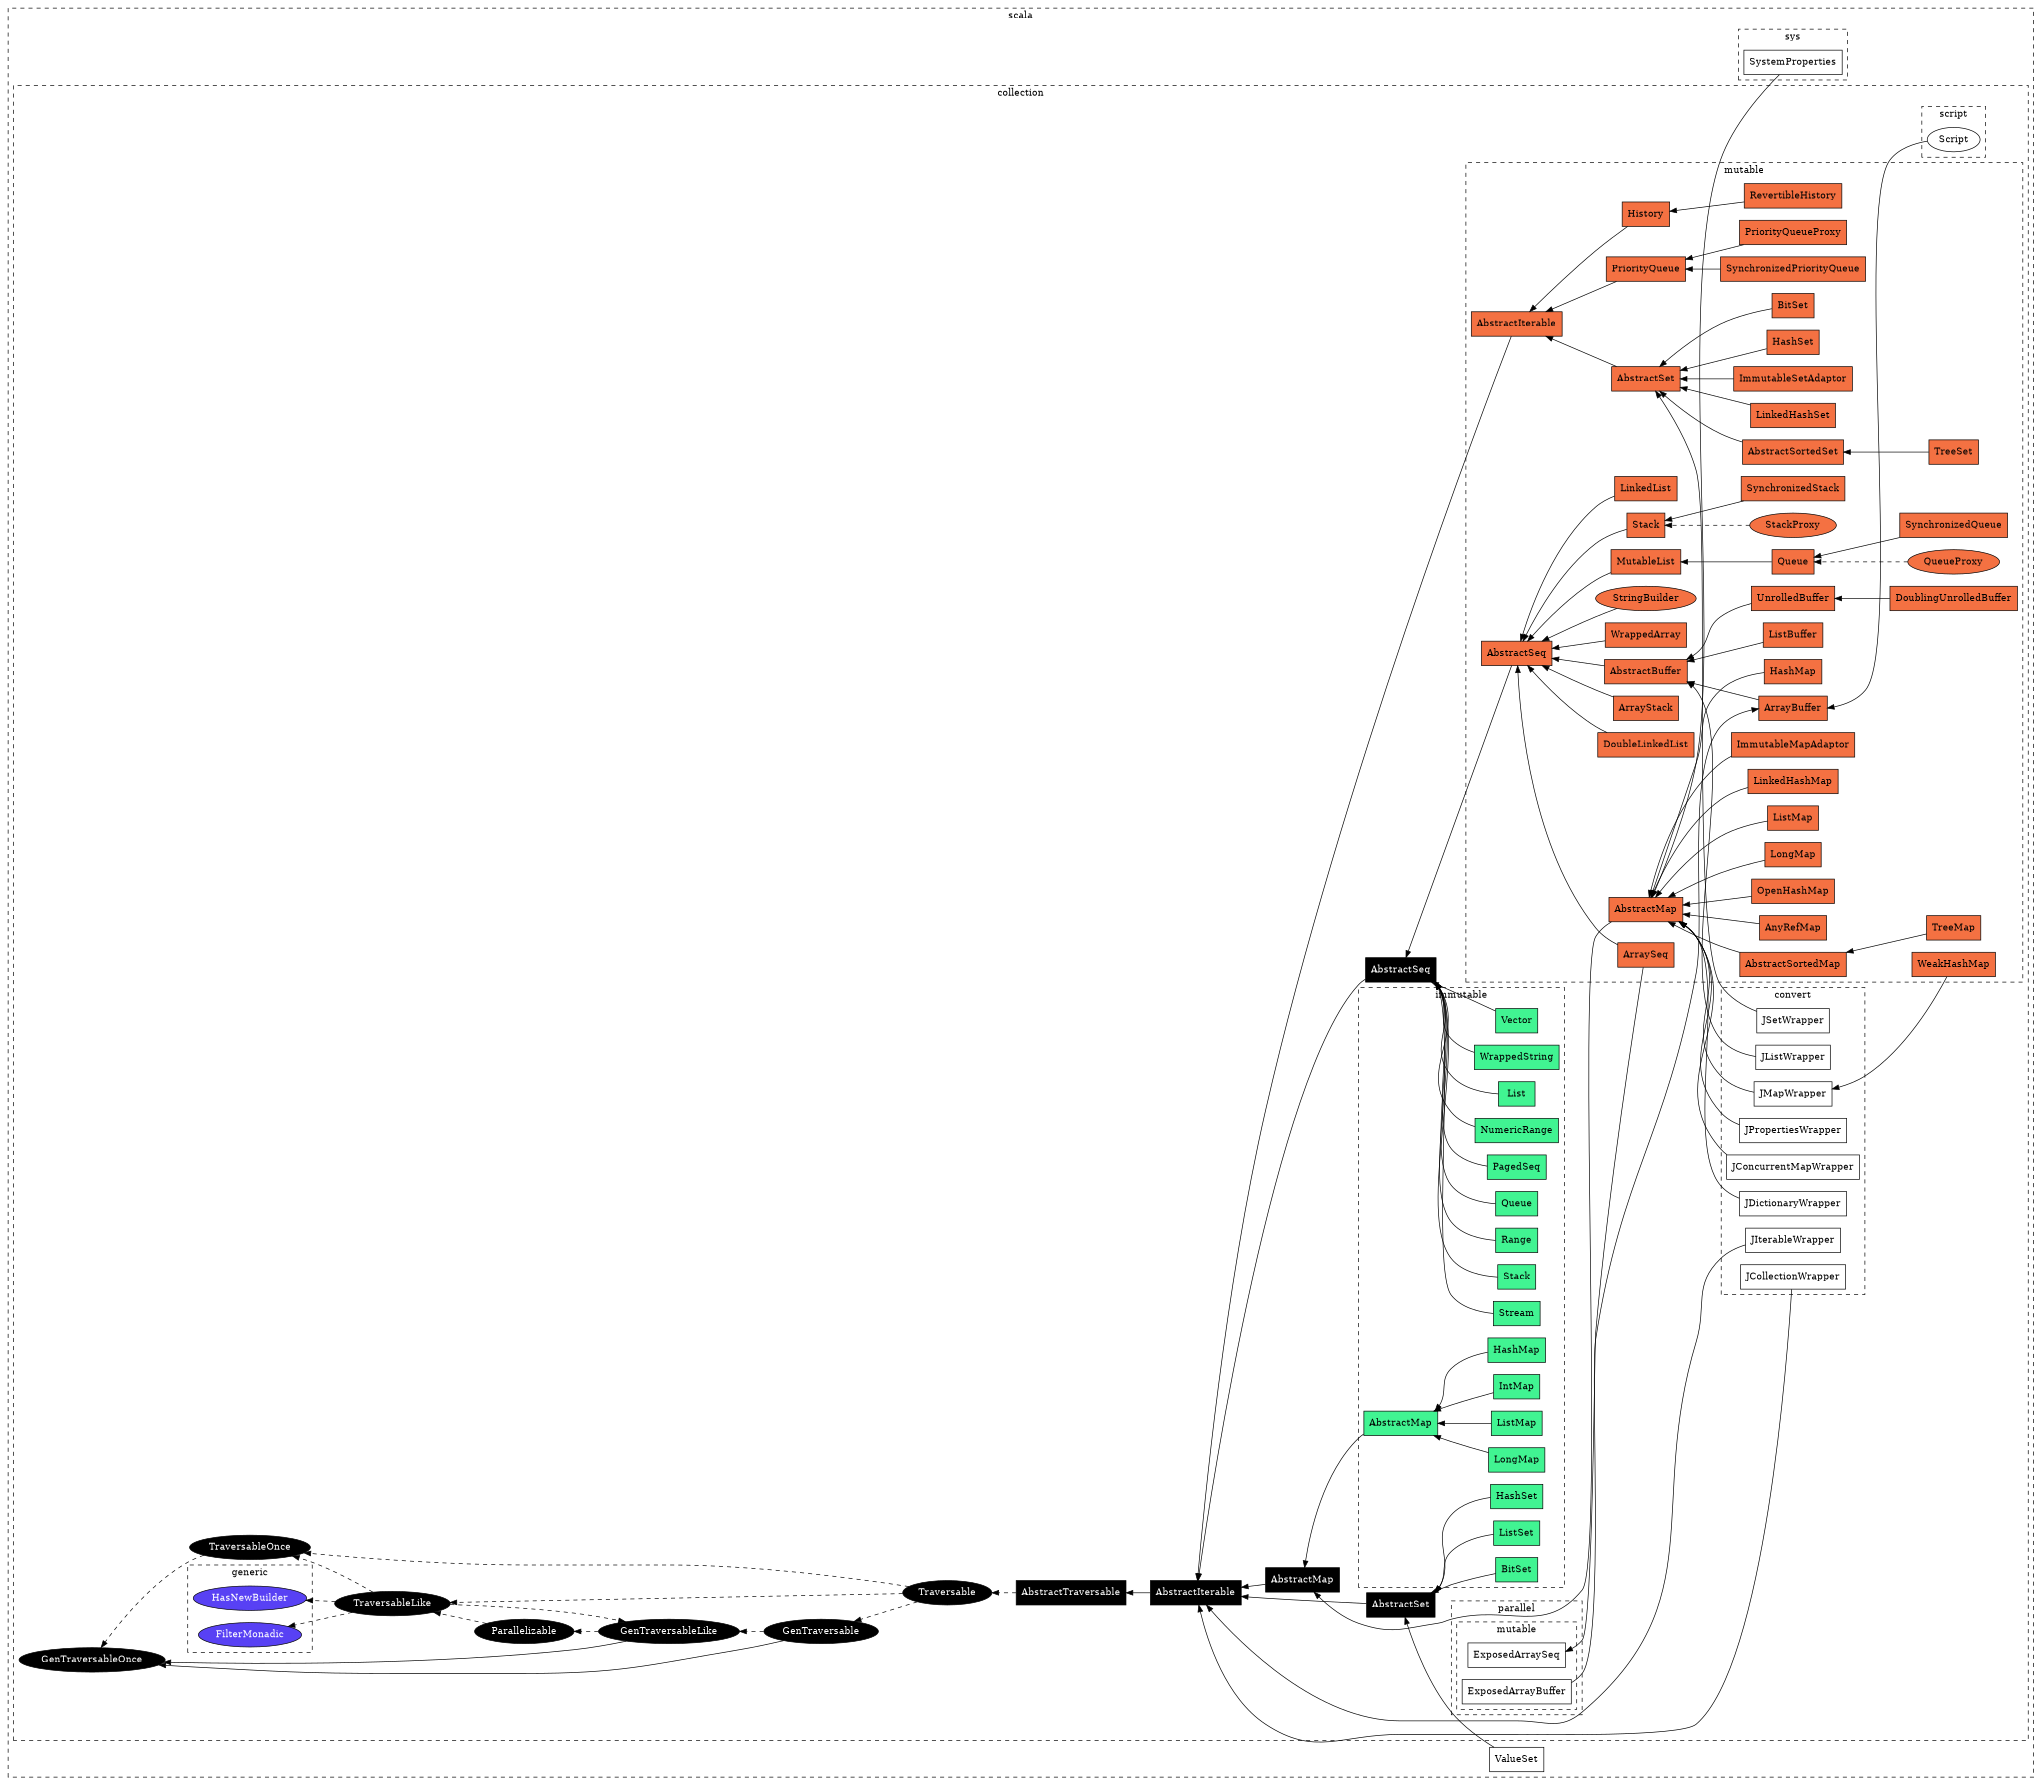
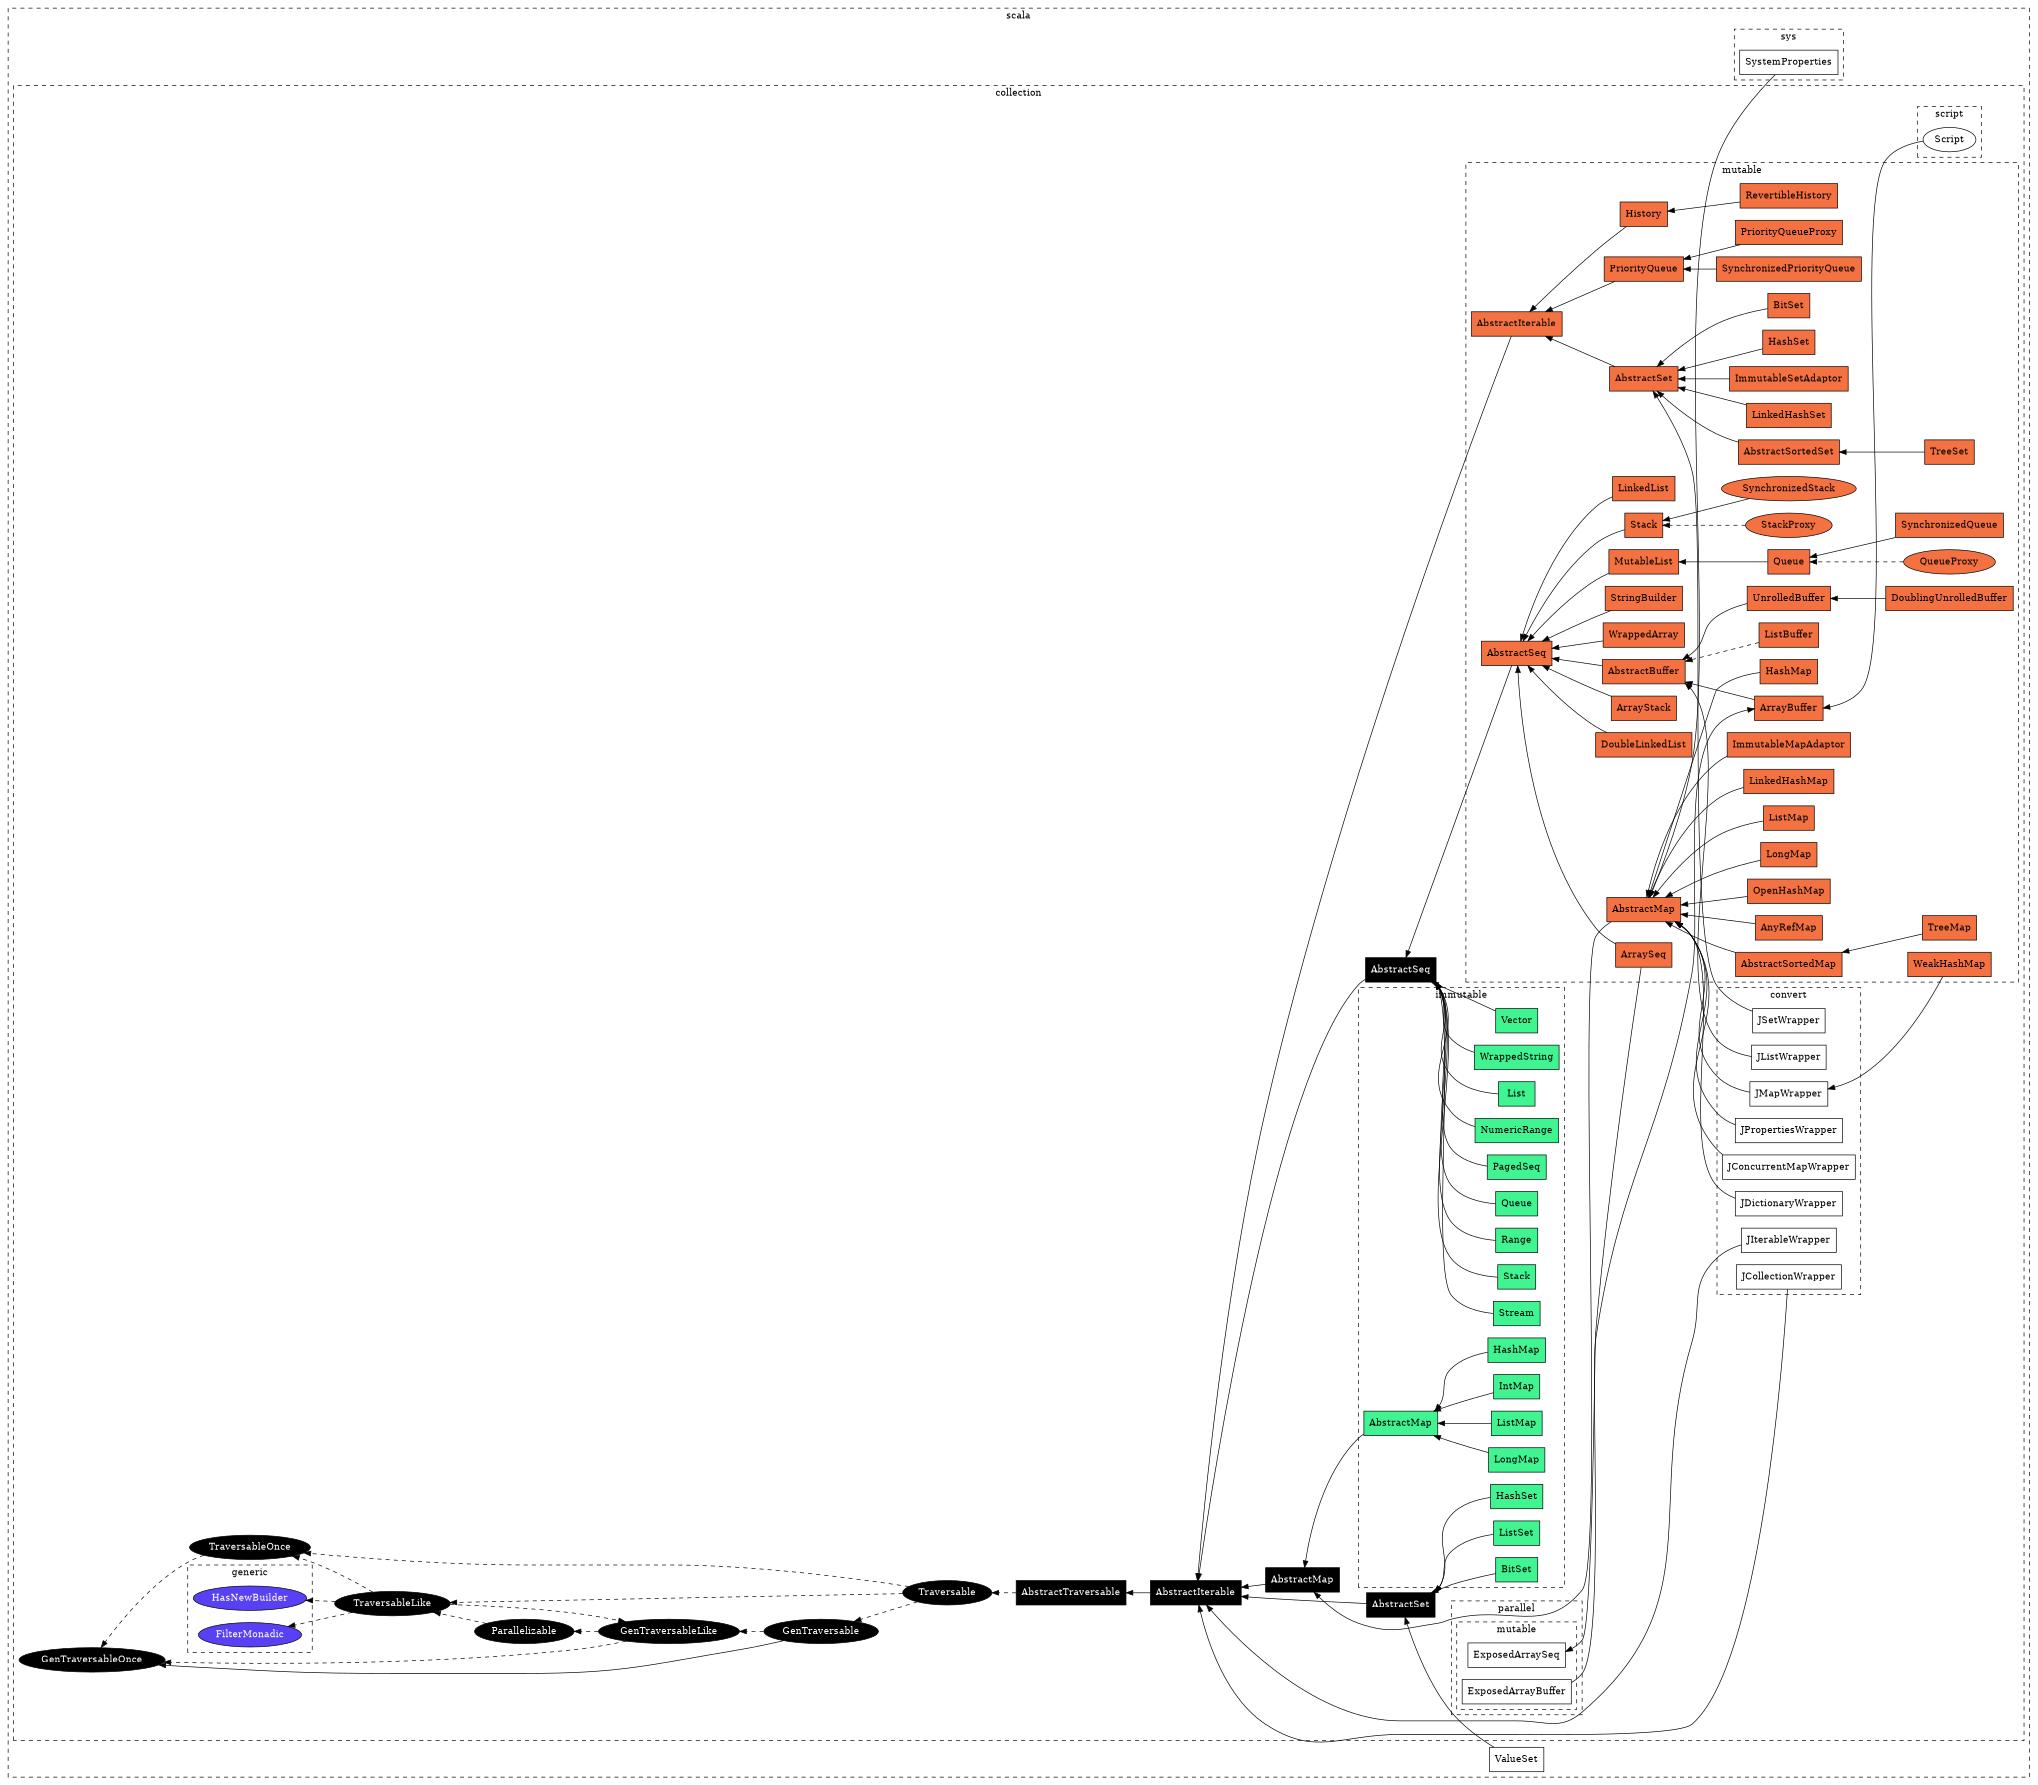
(1793, 489) -> (1789, 489)
(1646, 598) -> (1644, 598)
(1729, 651) -> (1726, 651)
(399, 1661) -> (399, 1661)
